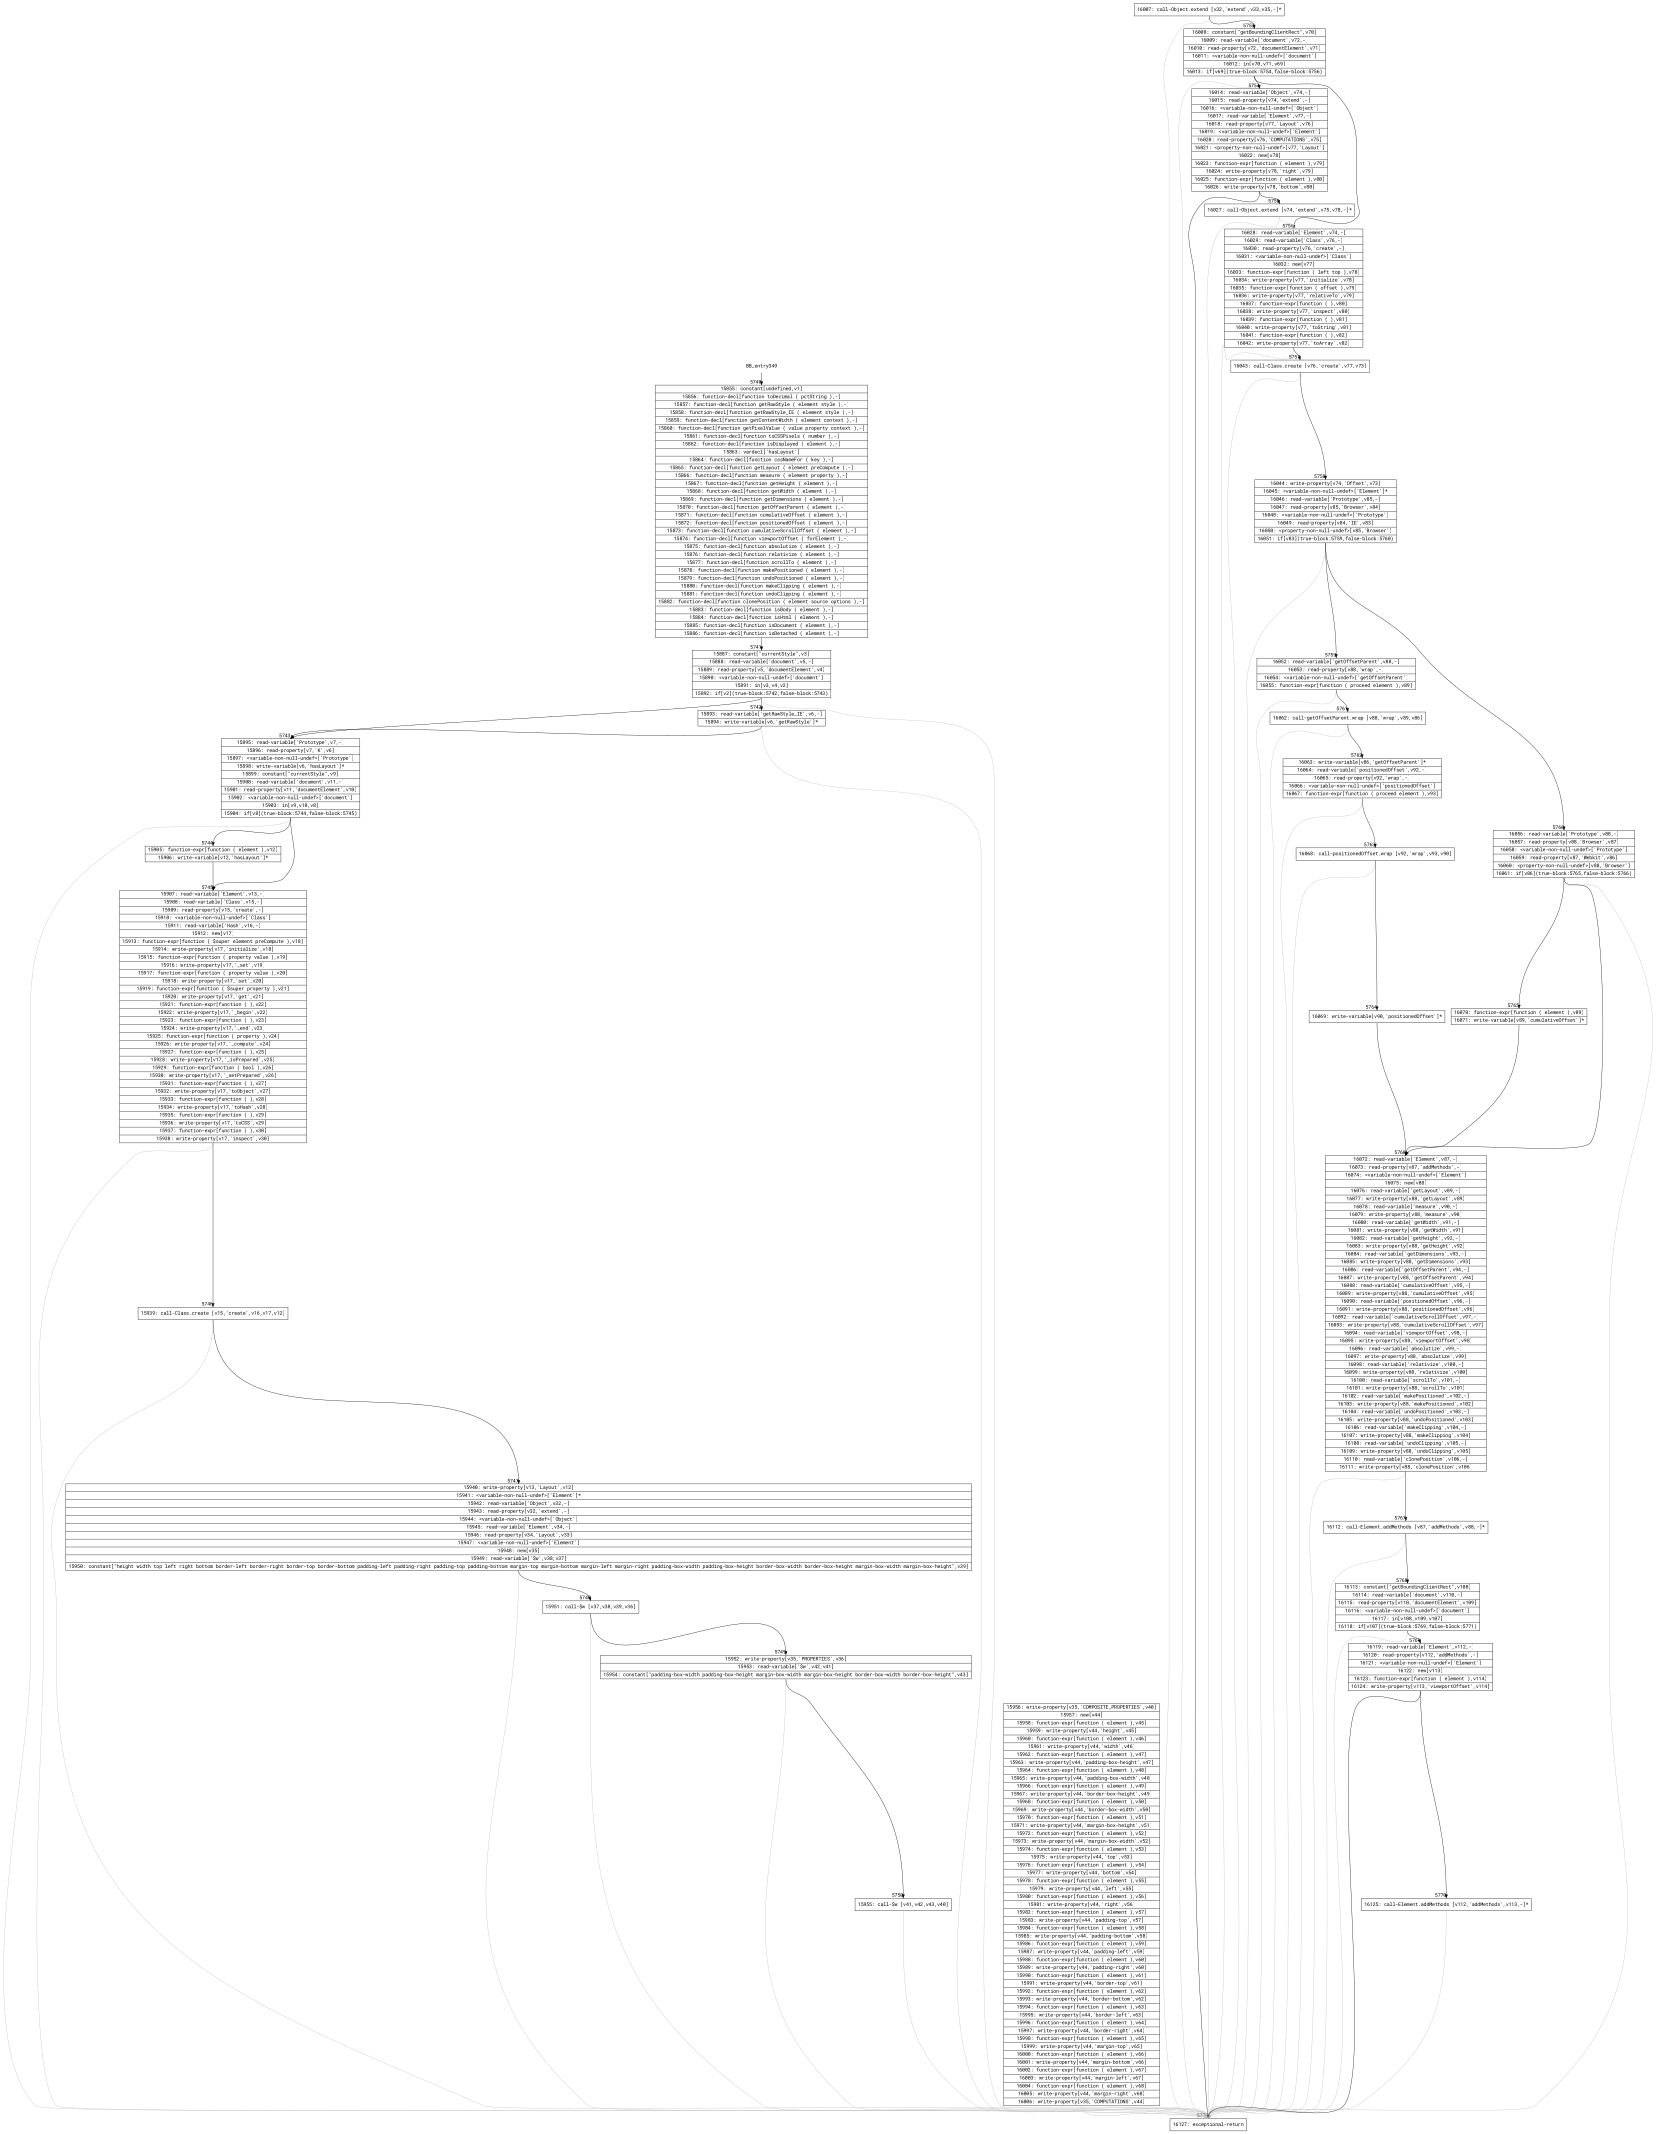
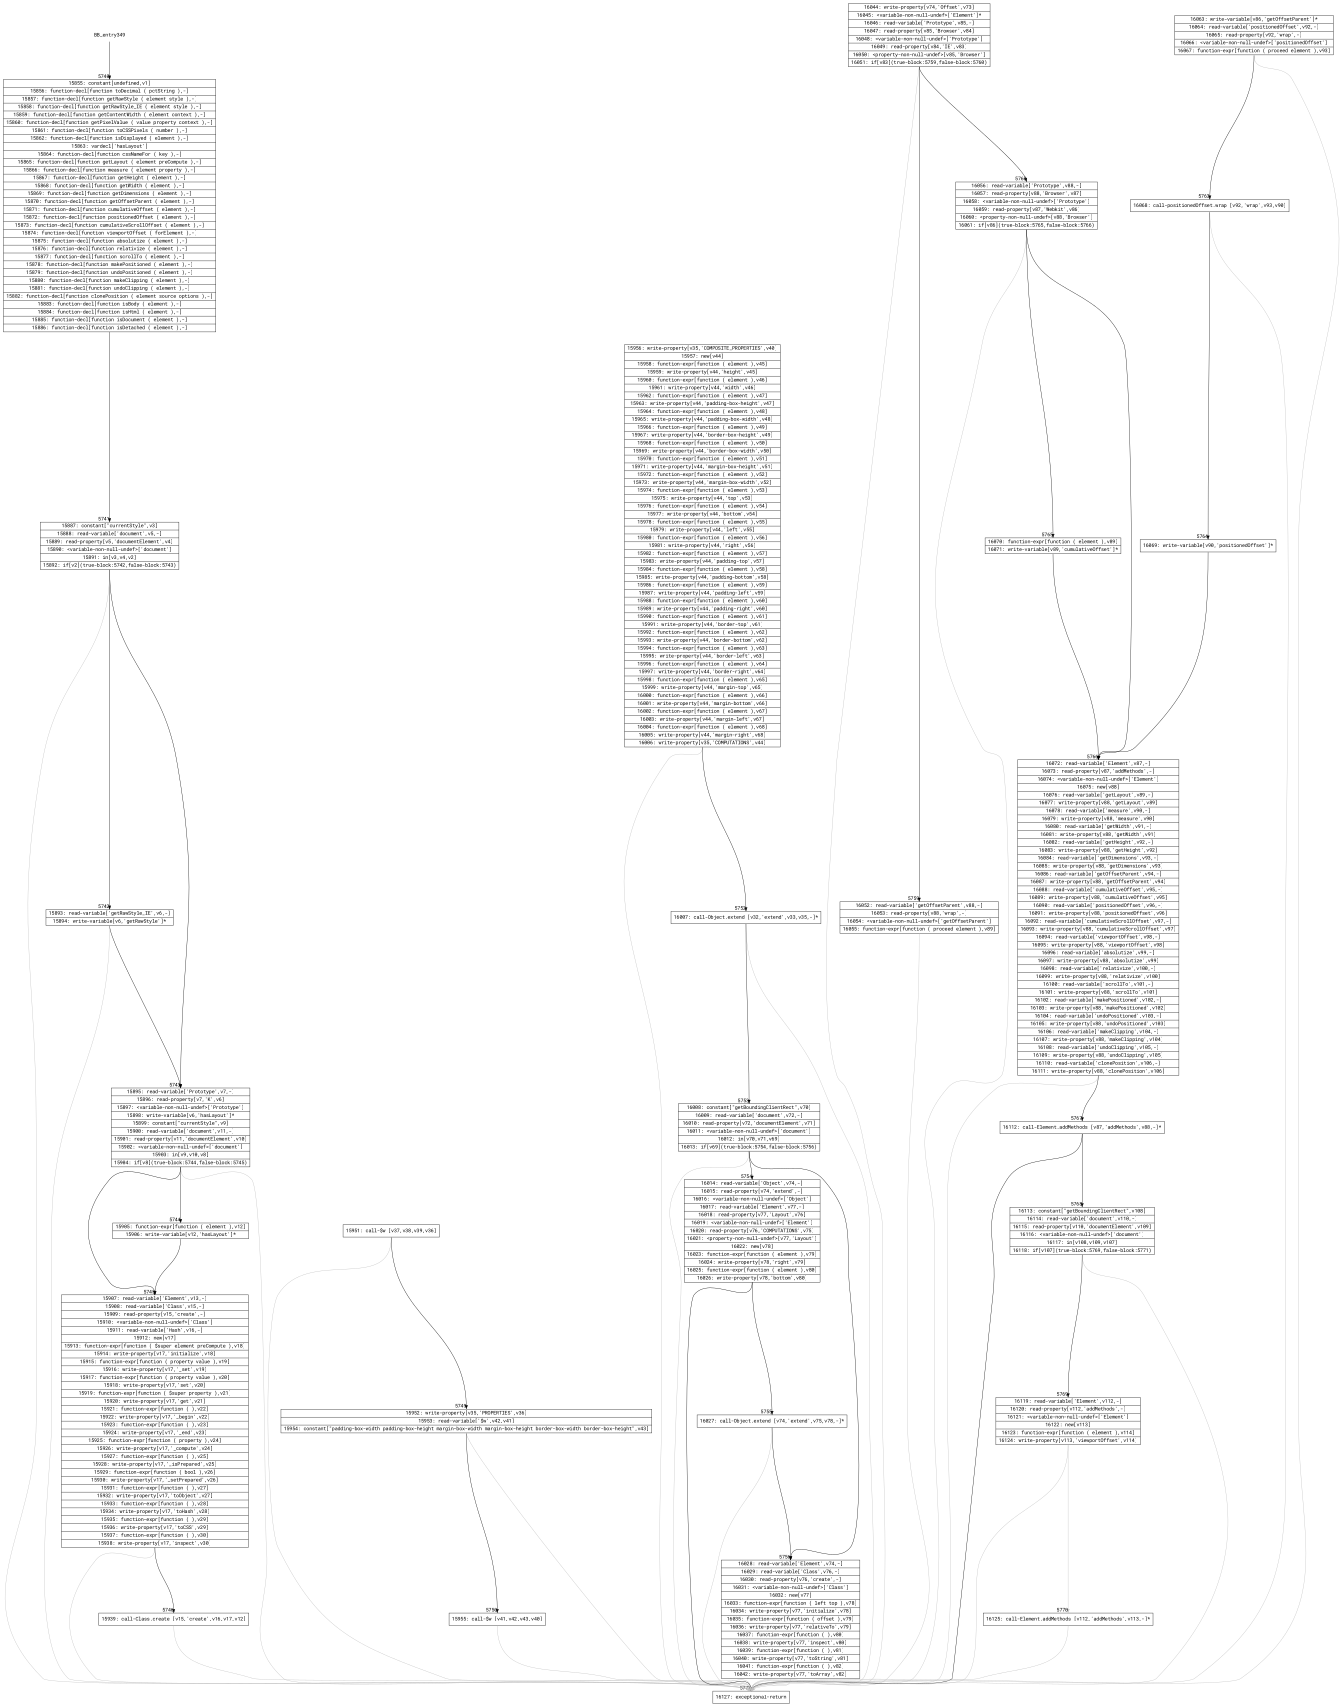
(1285, 222) -> (781, 1492)
(1300, 366) -> none
(1348, 718) -> none
none -> (723, 828)
(519, 1527) -> none
(1433, 1793) -> (1068, 1527)
(1327, 1853) -> (974, 1480)
(1353, 1938) -> (975, 1652)
